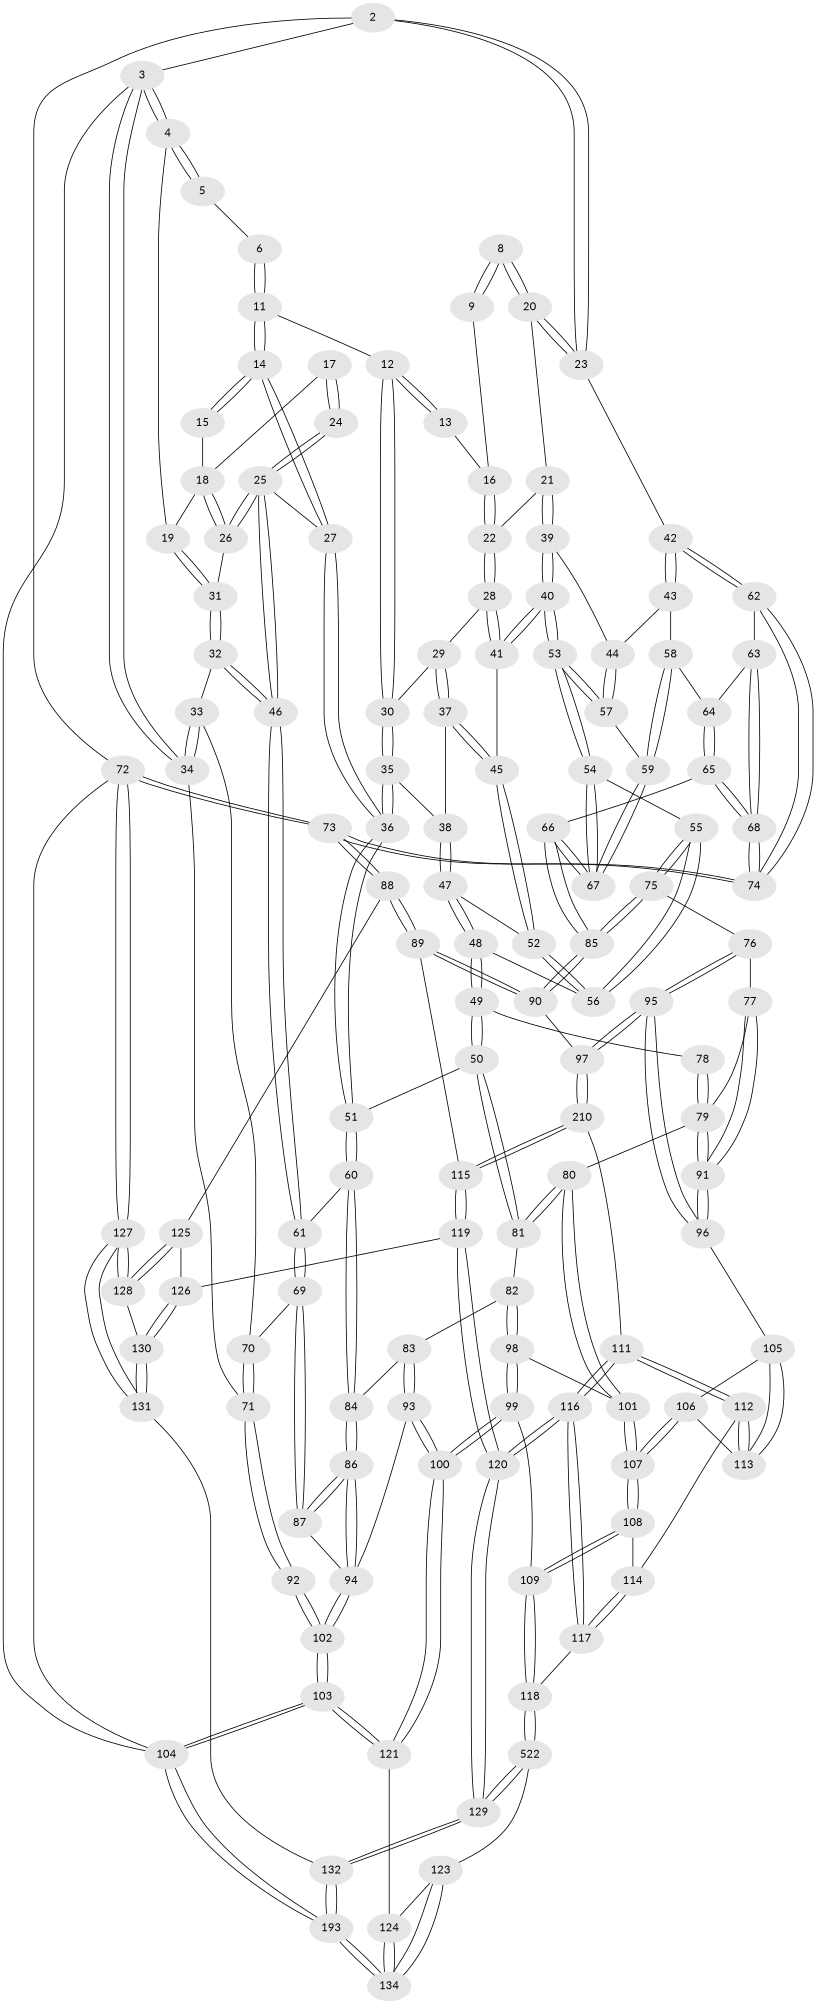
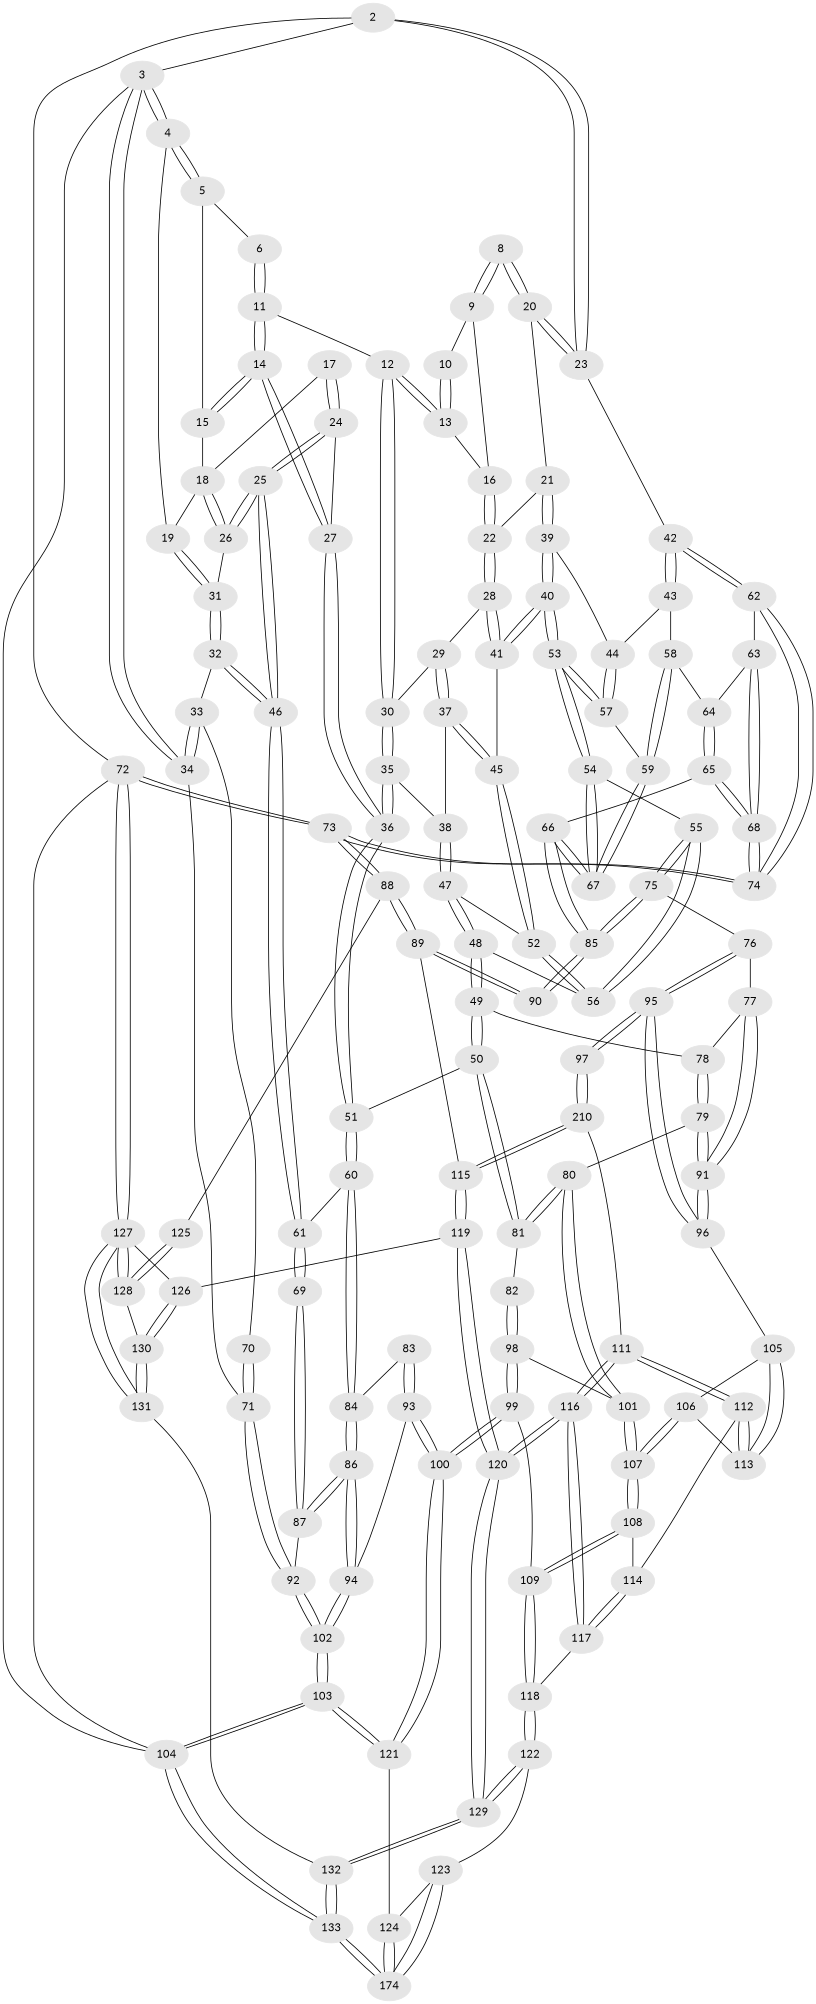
none -> (203, 307)
none -> (446, 365)
(296, 510) -> (333, 481)
(554, 1025) -> none
(736, 1063) -> (727, 1031)
(181, 1263) -> (145, 1256)
(466, 1318) -> none
(274, 1320) -> none
(326, 1552) -> (297, 1552)
(530, 1755) -> (530, 1755)
(331, 1928) -> (331, 1928)
(389, 1986) -> (389, 1986)
